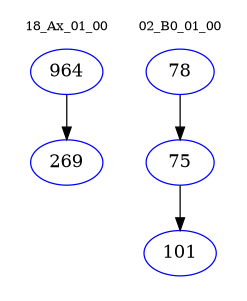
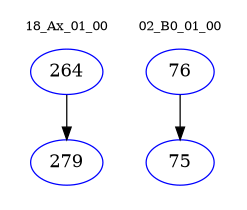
(67, 72) -> (67, 72)
(180, 72) -> (180, 72)
(67, 163) -> (67, 163)
(180, 253) -> none
